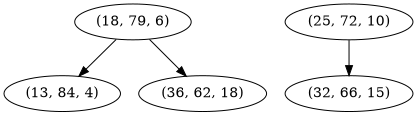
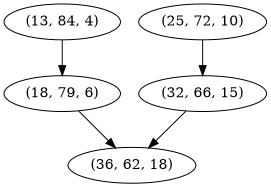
(101, 54) -> (62, 53)
none -> (171, 126)
